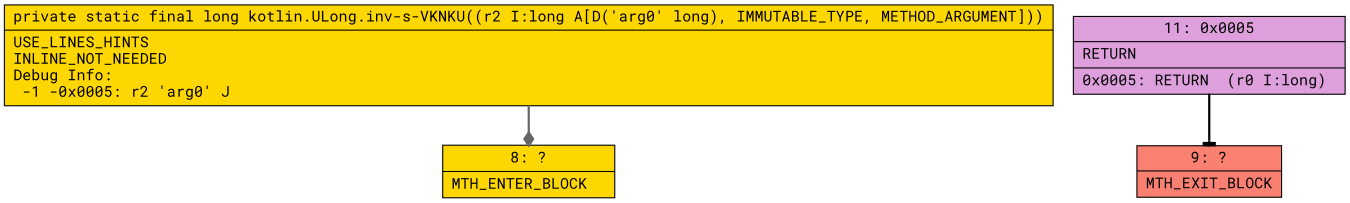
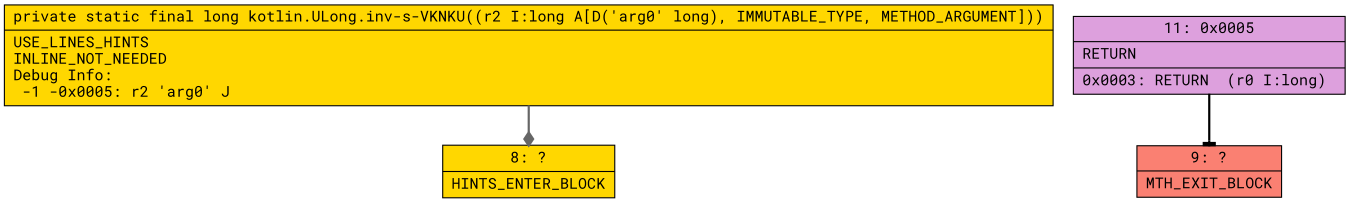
(1209, 81) -> (1209, 81)
(519, 184) -> (529, 184)
